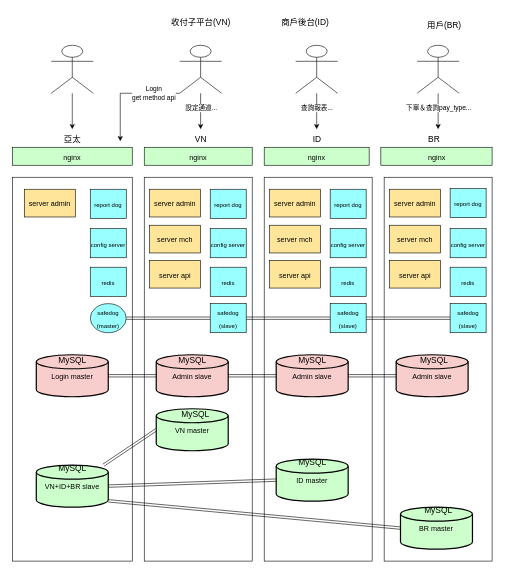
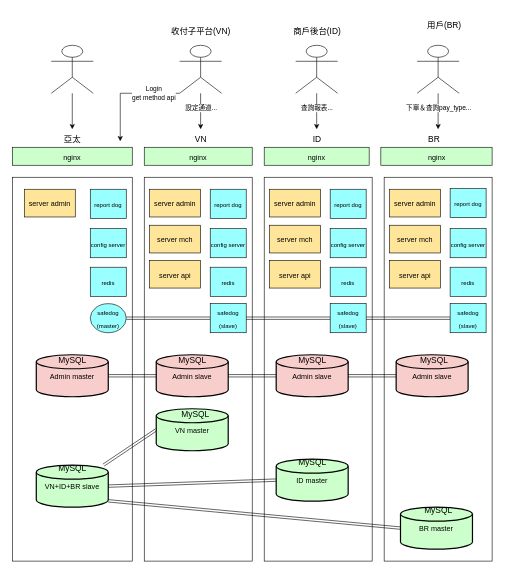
(201, 21) -> (201, 30)
(305, 21) -> (317, 30)
(72, 376) -> (72, 376)
